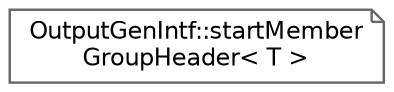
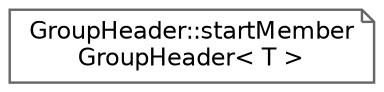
(197, 46) -> (192, 46)
